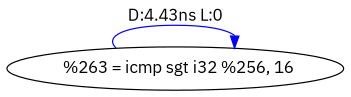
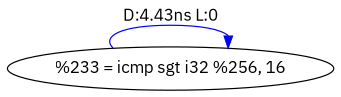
(175, 69) -> (171, 69)
